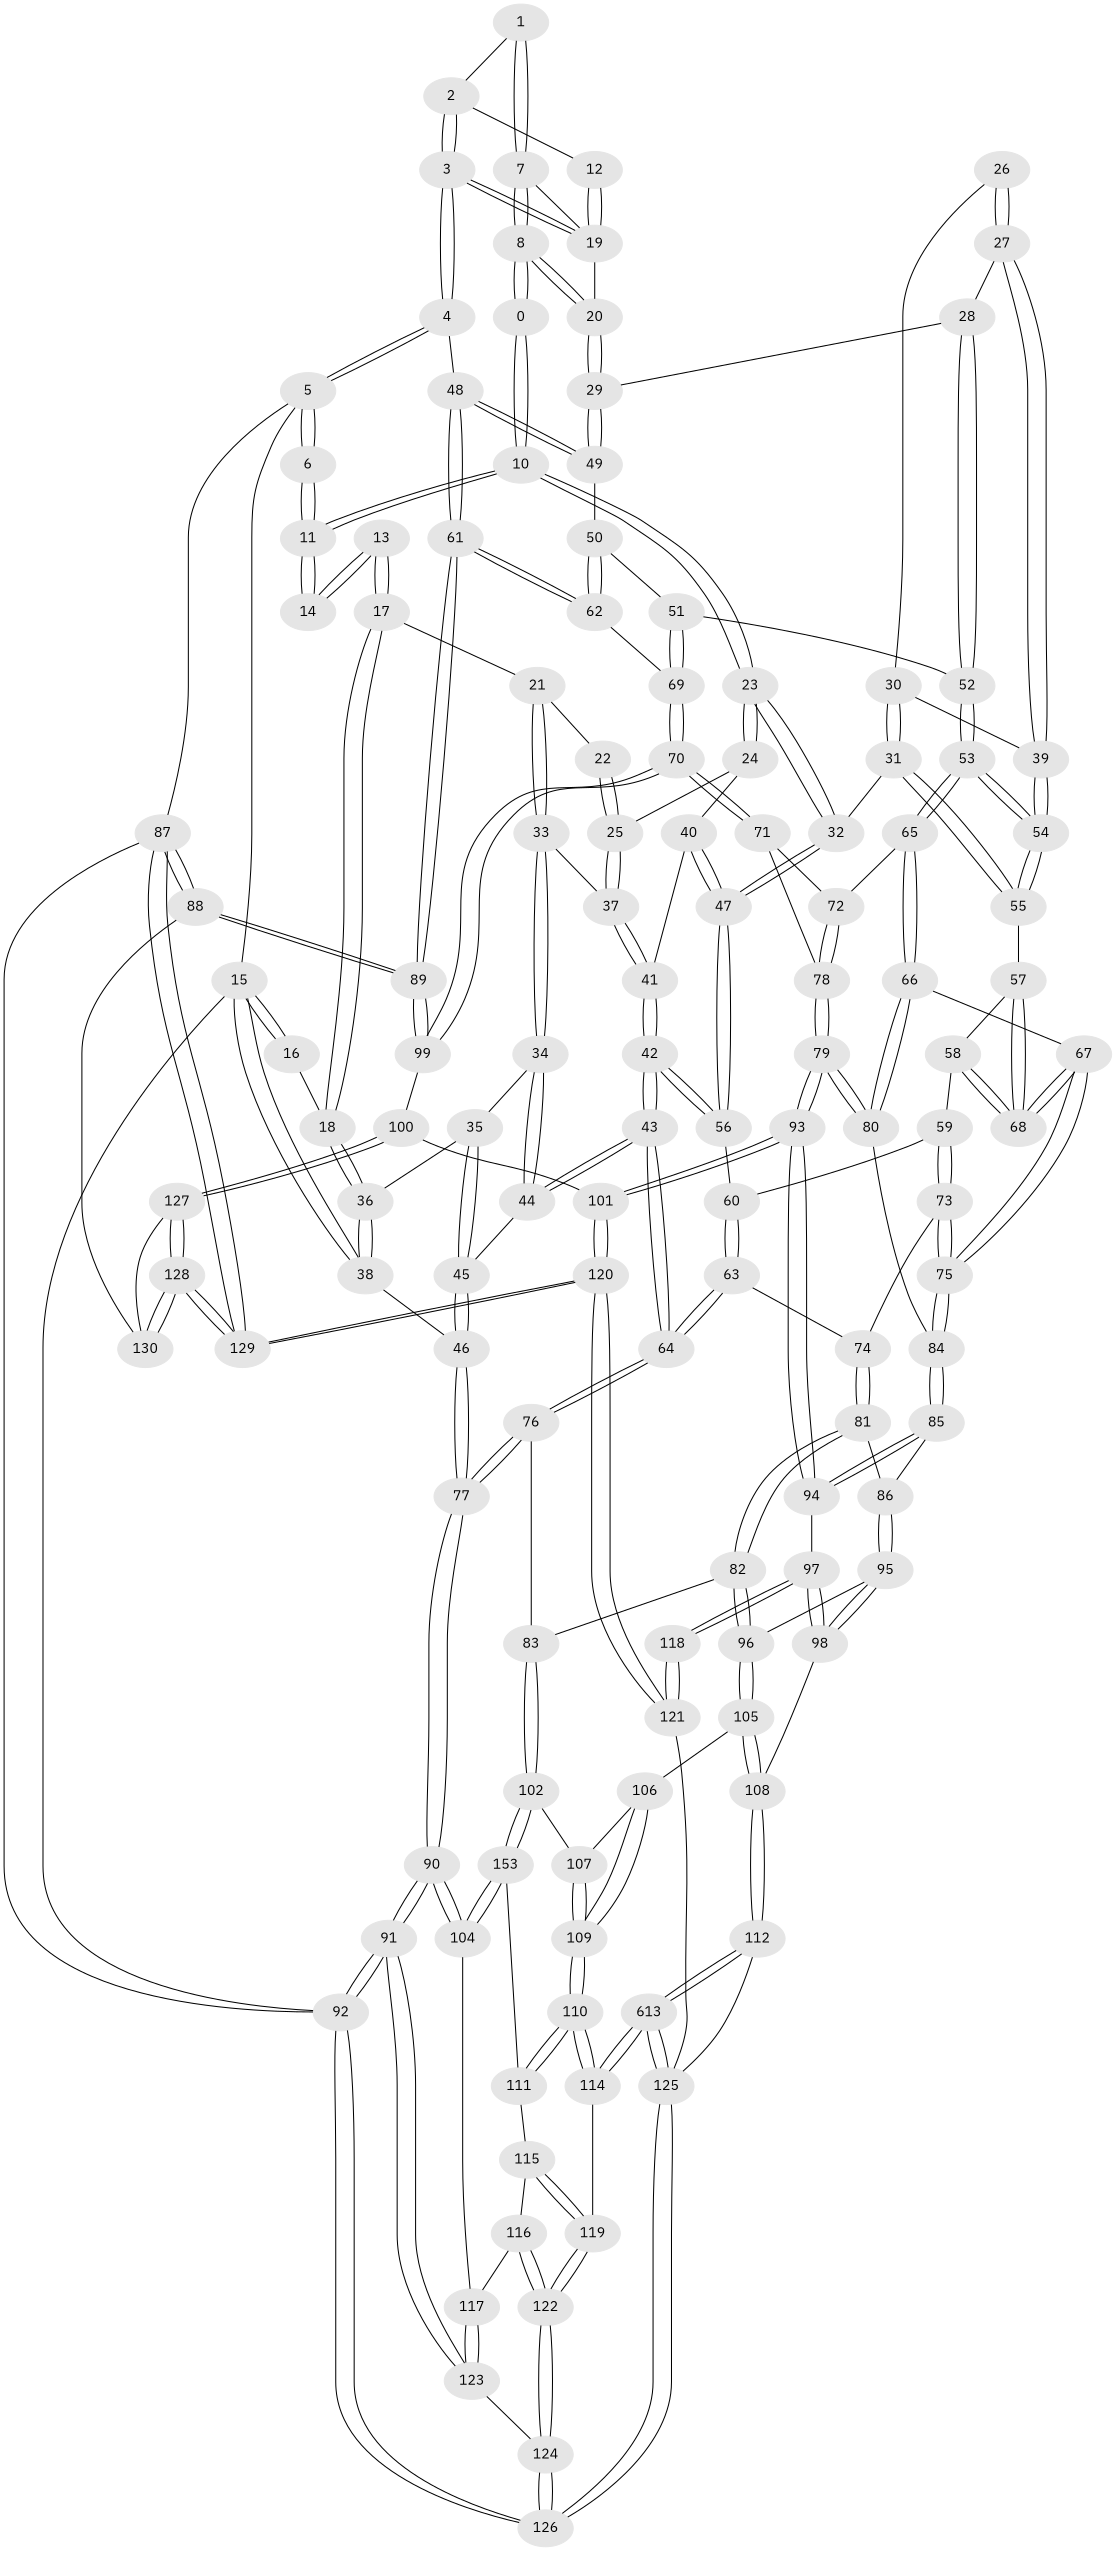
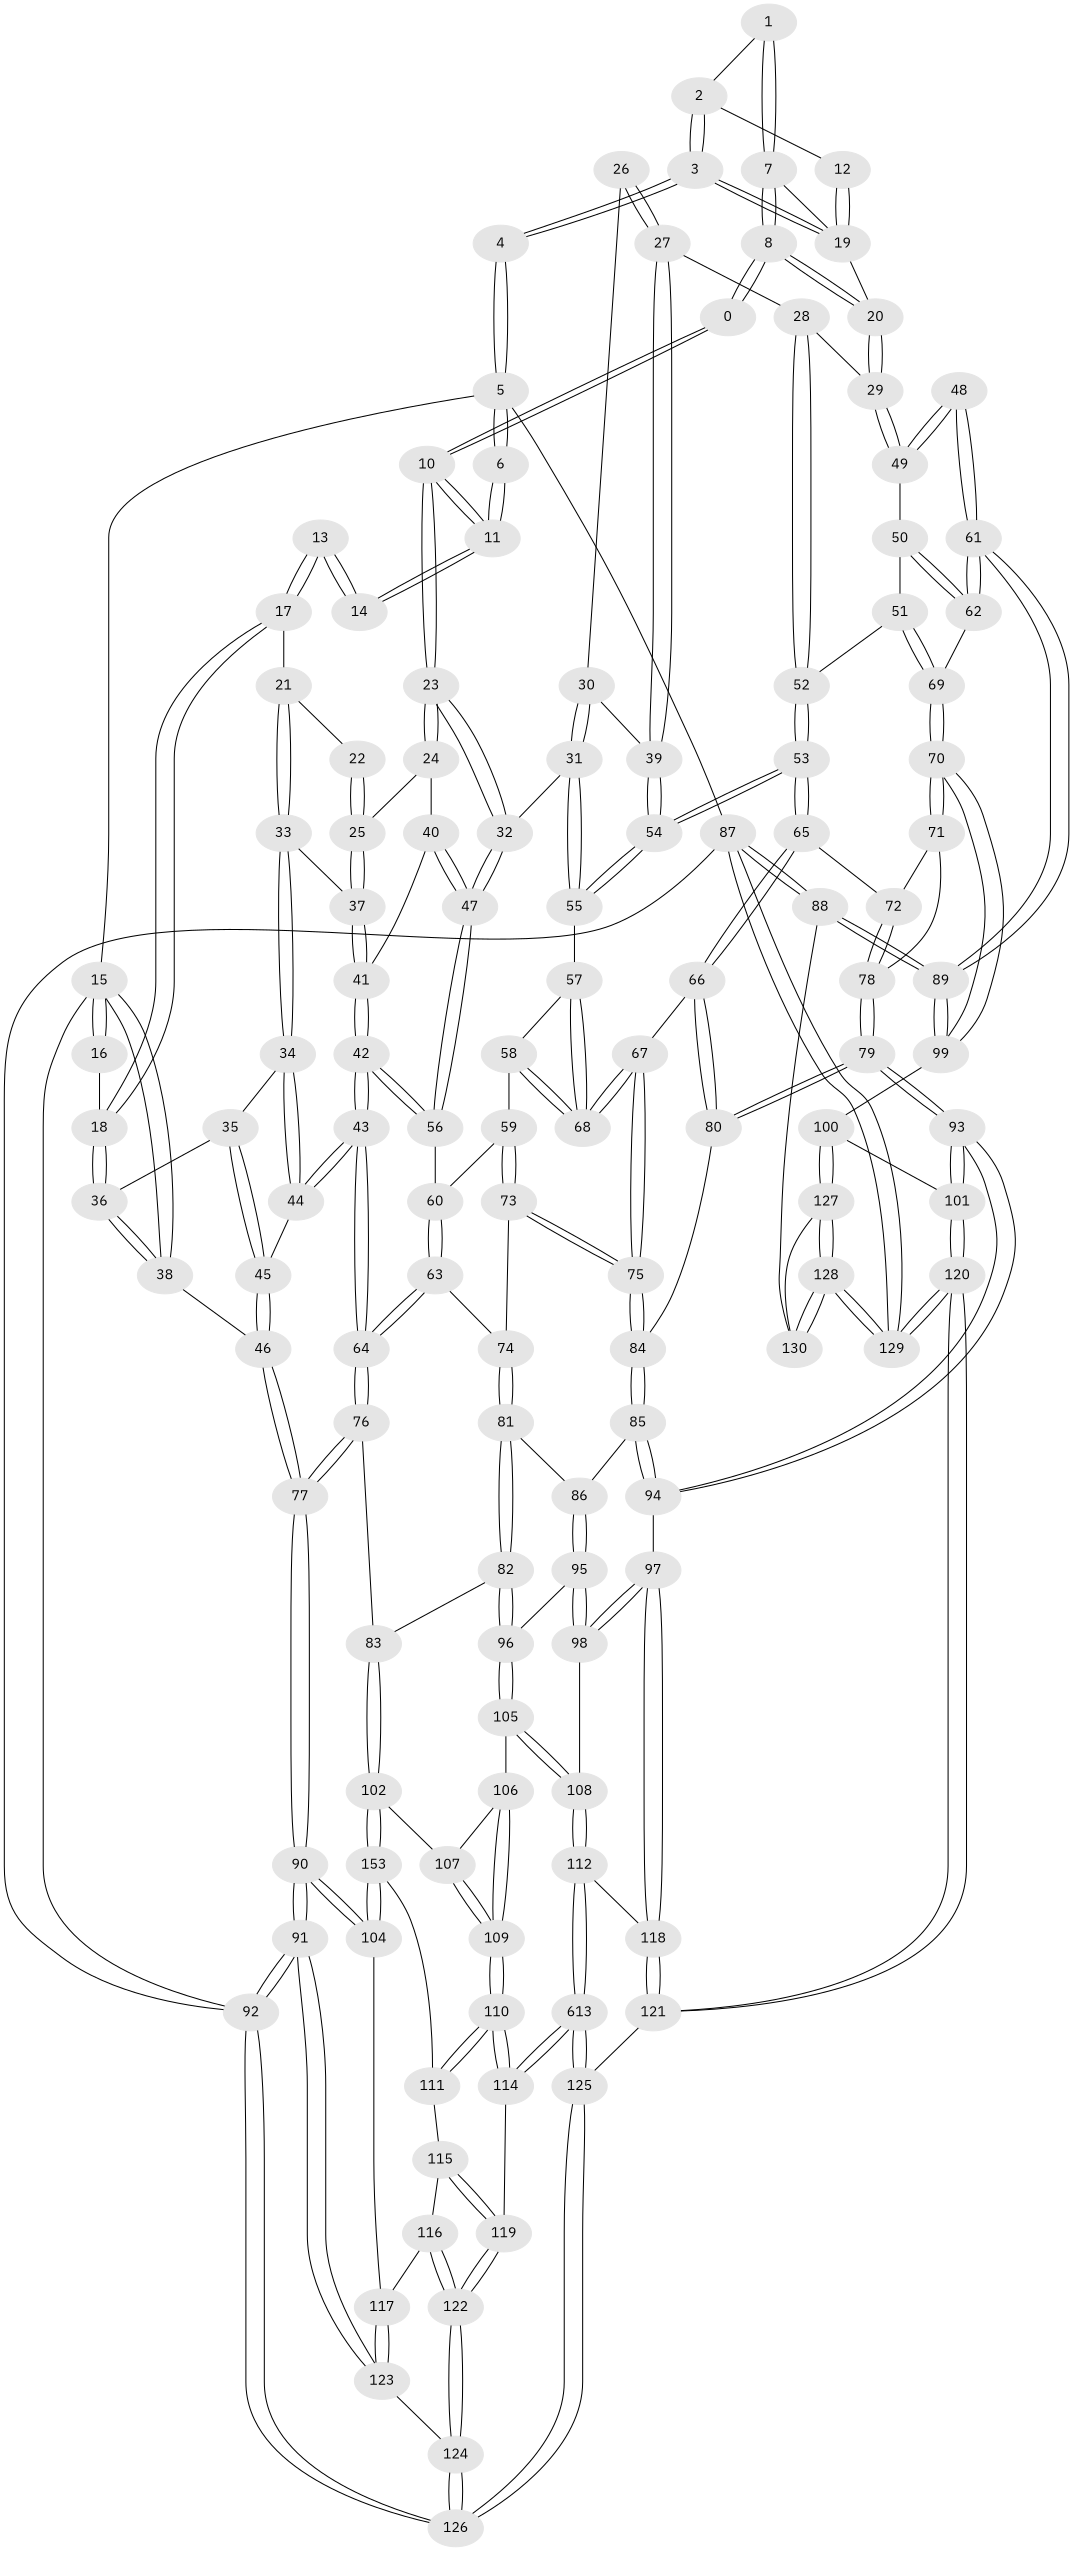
(451, 354) -> none
(726, 2020) -> (616, 1902)
